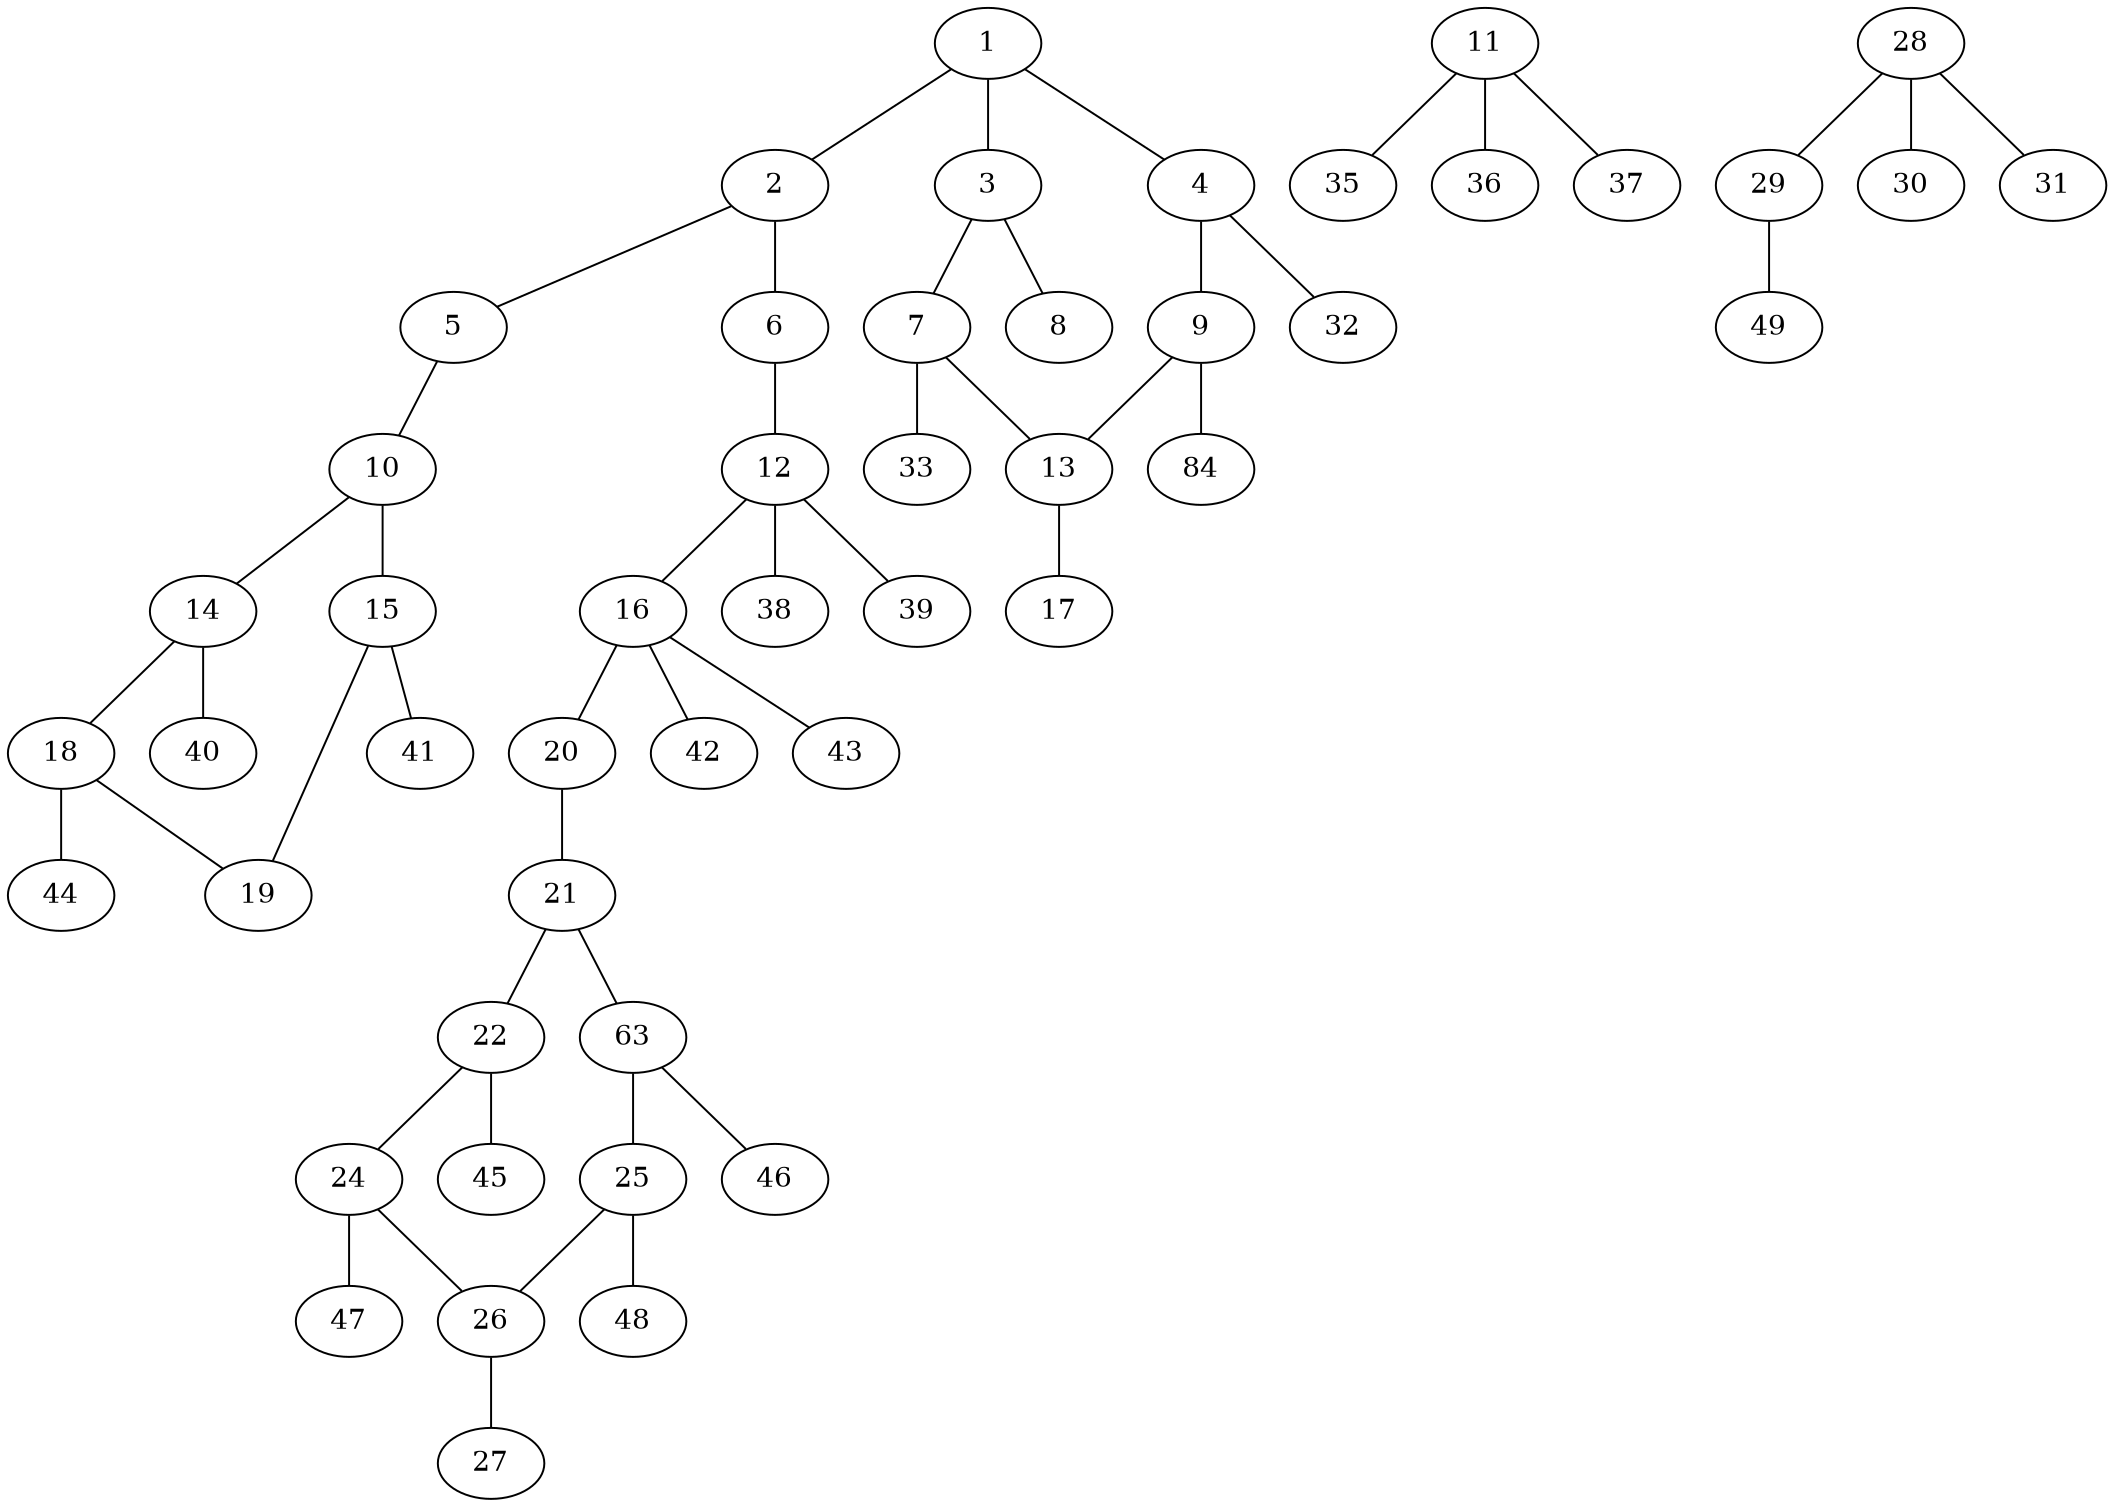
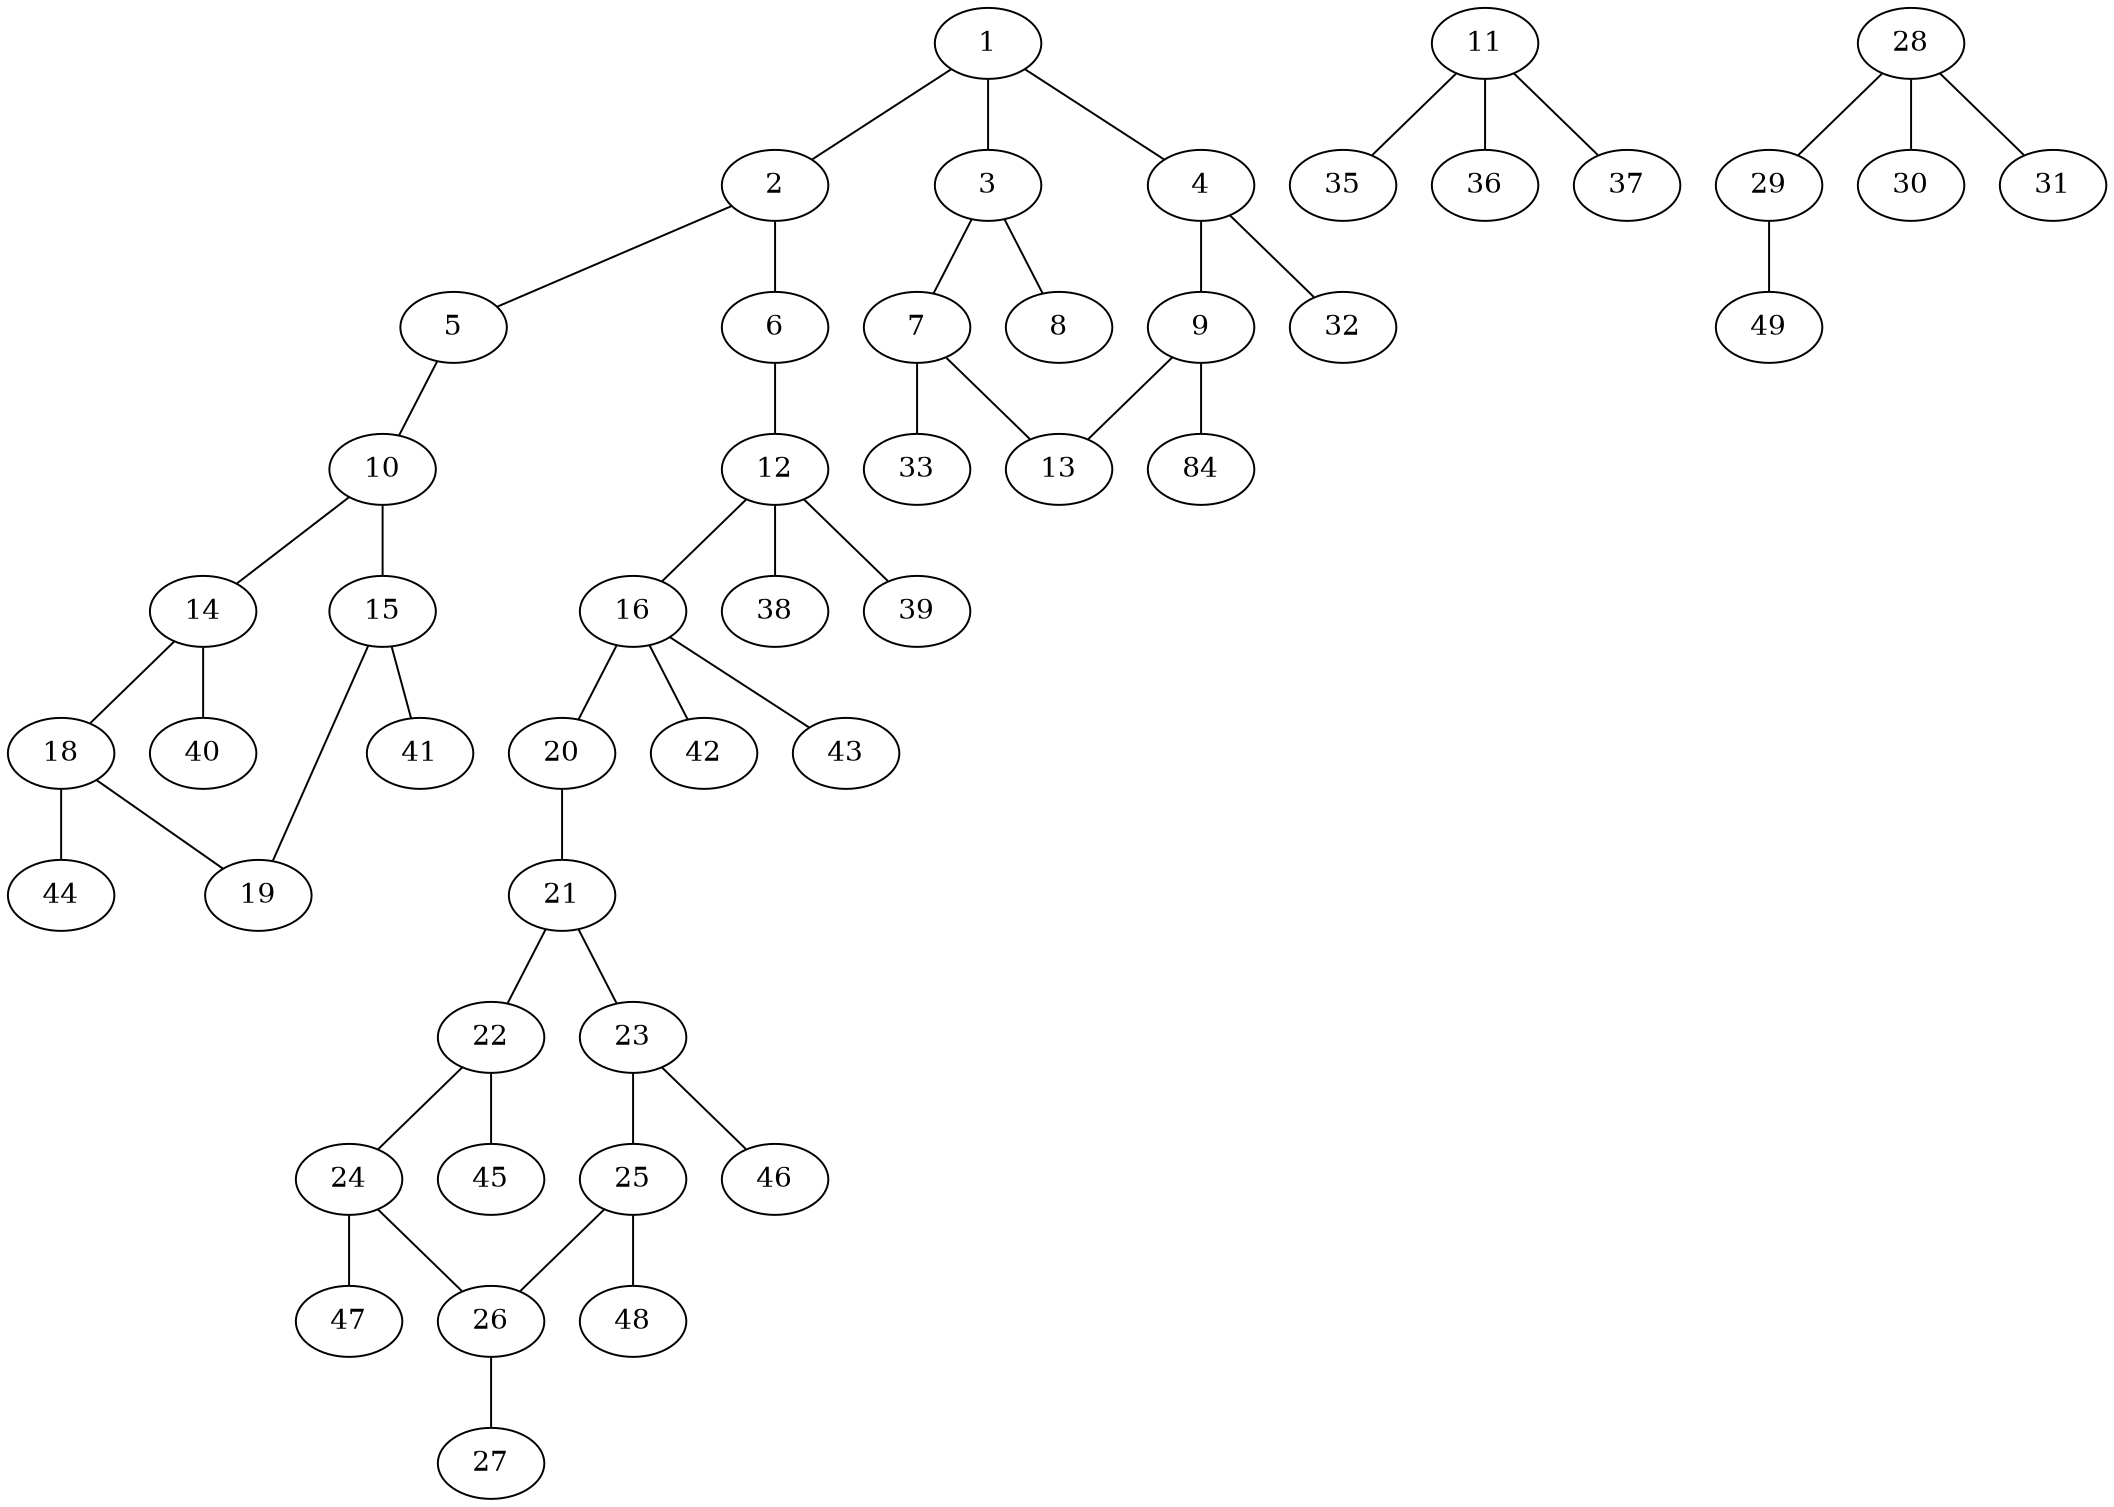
(1059, 611) -> none
(633, 1037) -> (633, 1037)
